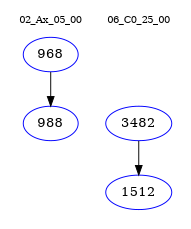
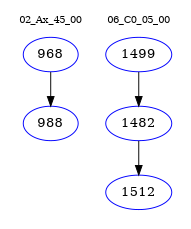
(51, 21) -> (51, 21)
(139, 21) -> (139, 21)
none -> (139, 55)
(139, 123) -> (139, 123)
